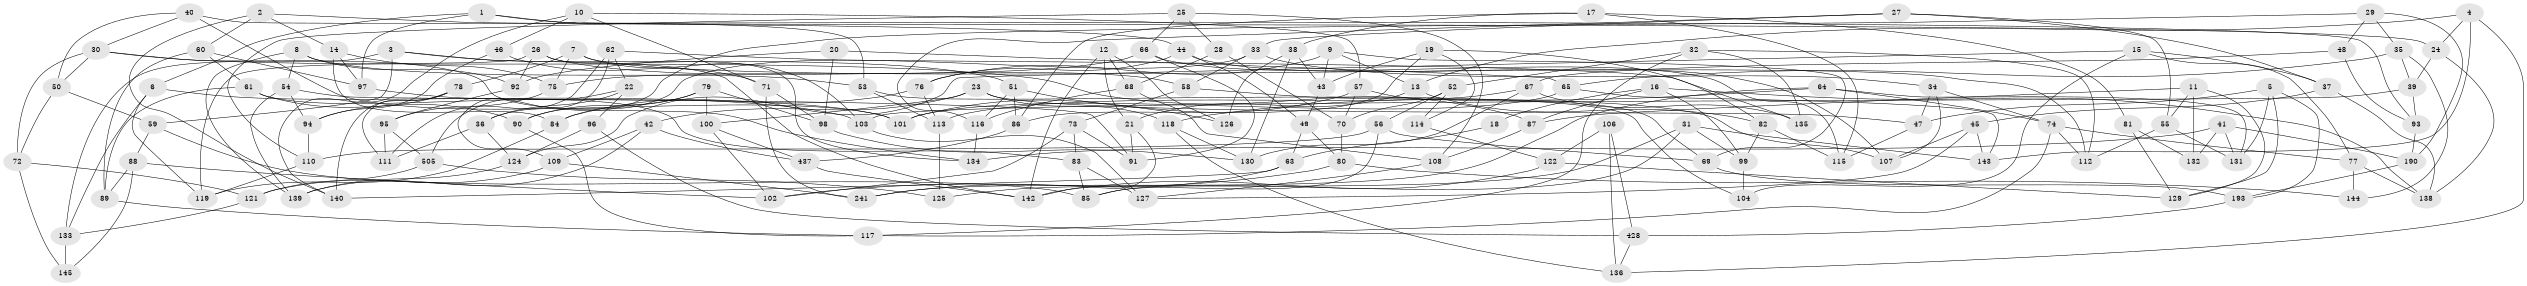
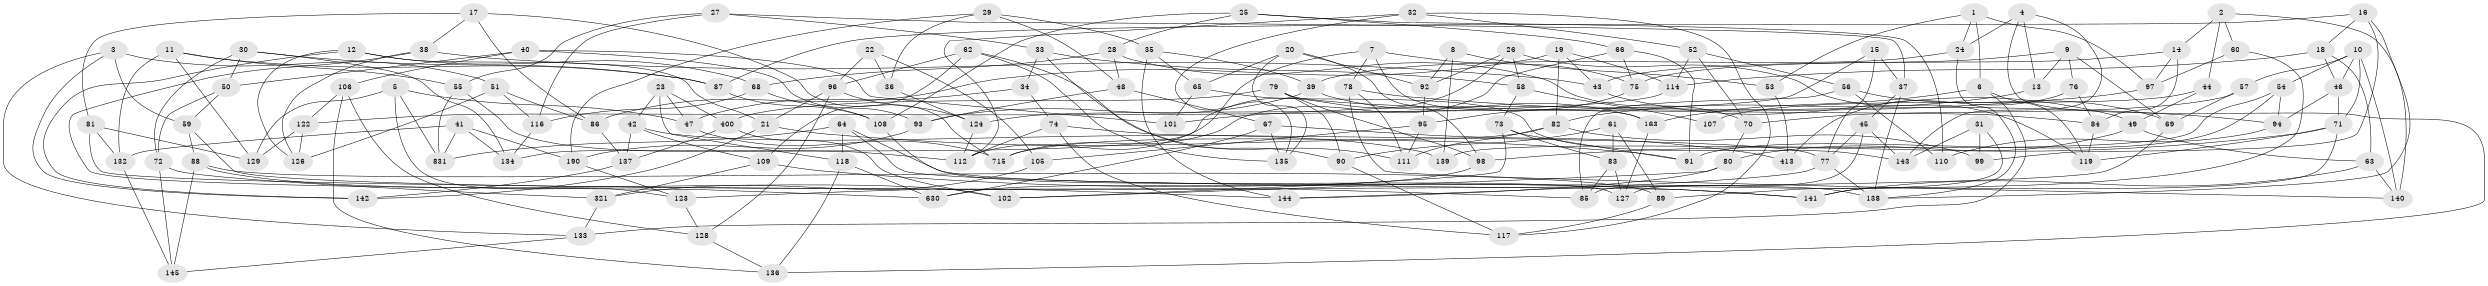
(143, 31) -> (412, 70)
(223, 67) -> none
none -> (1116, 67)
(292, 69) -> (2320, 69)
(620, 69) -> (917, 64)
none -> (2330, 69)
(1051, 70) -> none
none -> (1997, 70)
none -> (1253, 86)
(1943, 104) -> (1352, 184)
(1272, 105) -> (799, 106)
(1130, 106) -> none
(707, 125) -> (727, 125)
(862, 125) -> (1651, 125)
(939, 125) -> (1787, 162)
(1935, 136) -> none
(1936, 141) -> (1848, 140)
(433, 143) -> (1479, 140)
(429, 162) -> (1038, 162)
(805, 162) -> (626, 162)
(1248, 162) -> (933, 199)
(1839, 162) -> (999, 162)
(2237, 162) -> (440, 162)
(434, 178) -> (967, 146)
(256, 180) -> (2219, 145)
(1291, 186) -> (301, 143)
none -> (665, 187)
(252, 199) -> (601, 199)
(862, 199) -> (1811, 199)
(939, 199) -> none
(1744, 199) -> none
(2239, 199) -> (681, 199)
none -> (146, 218)
(1634, 236) -> (702, 236)
